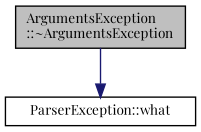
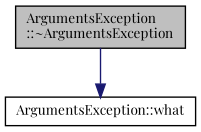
(101, 111) -> (101, 111)
